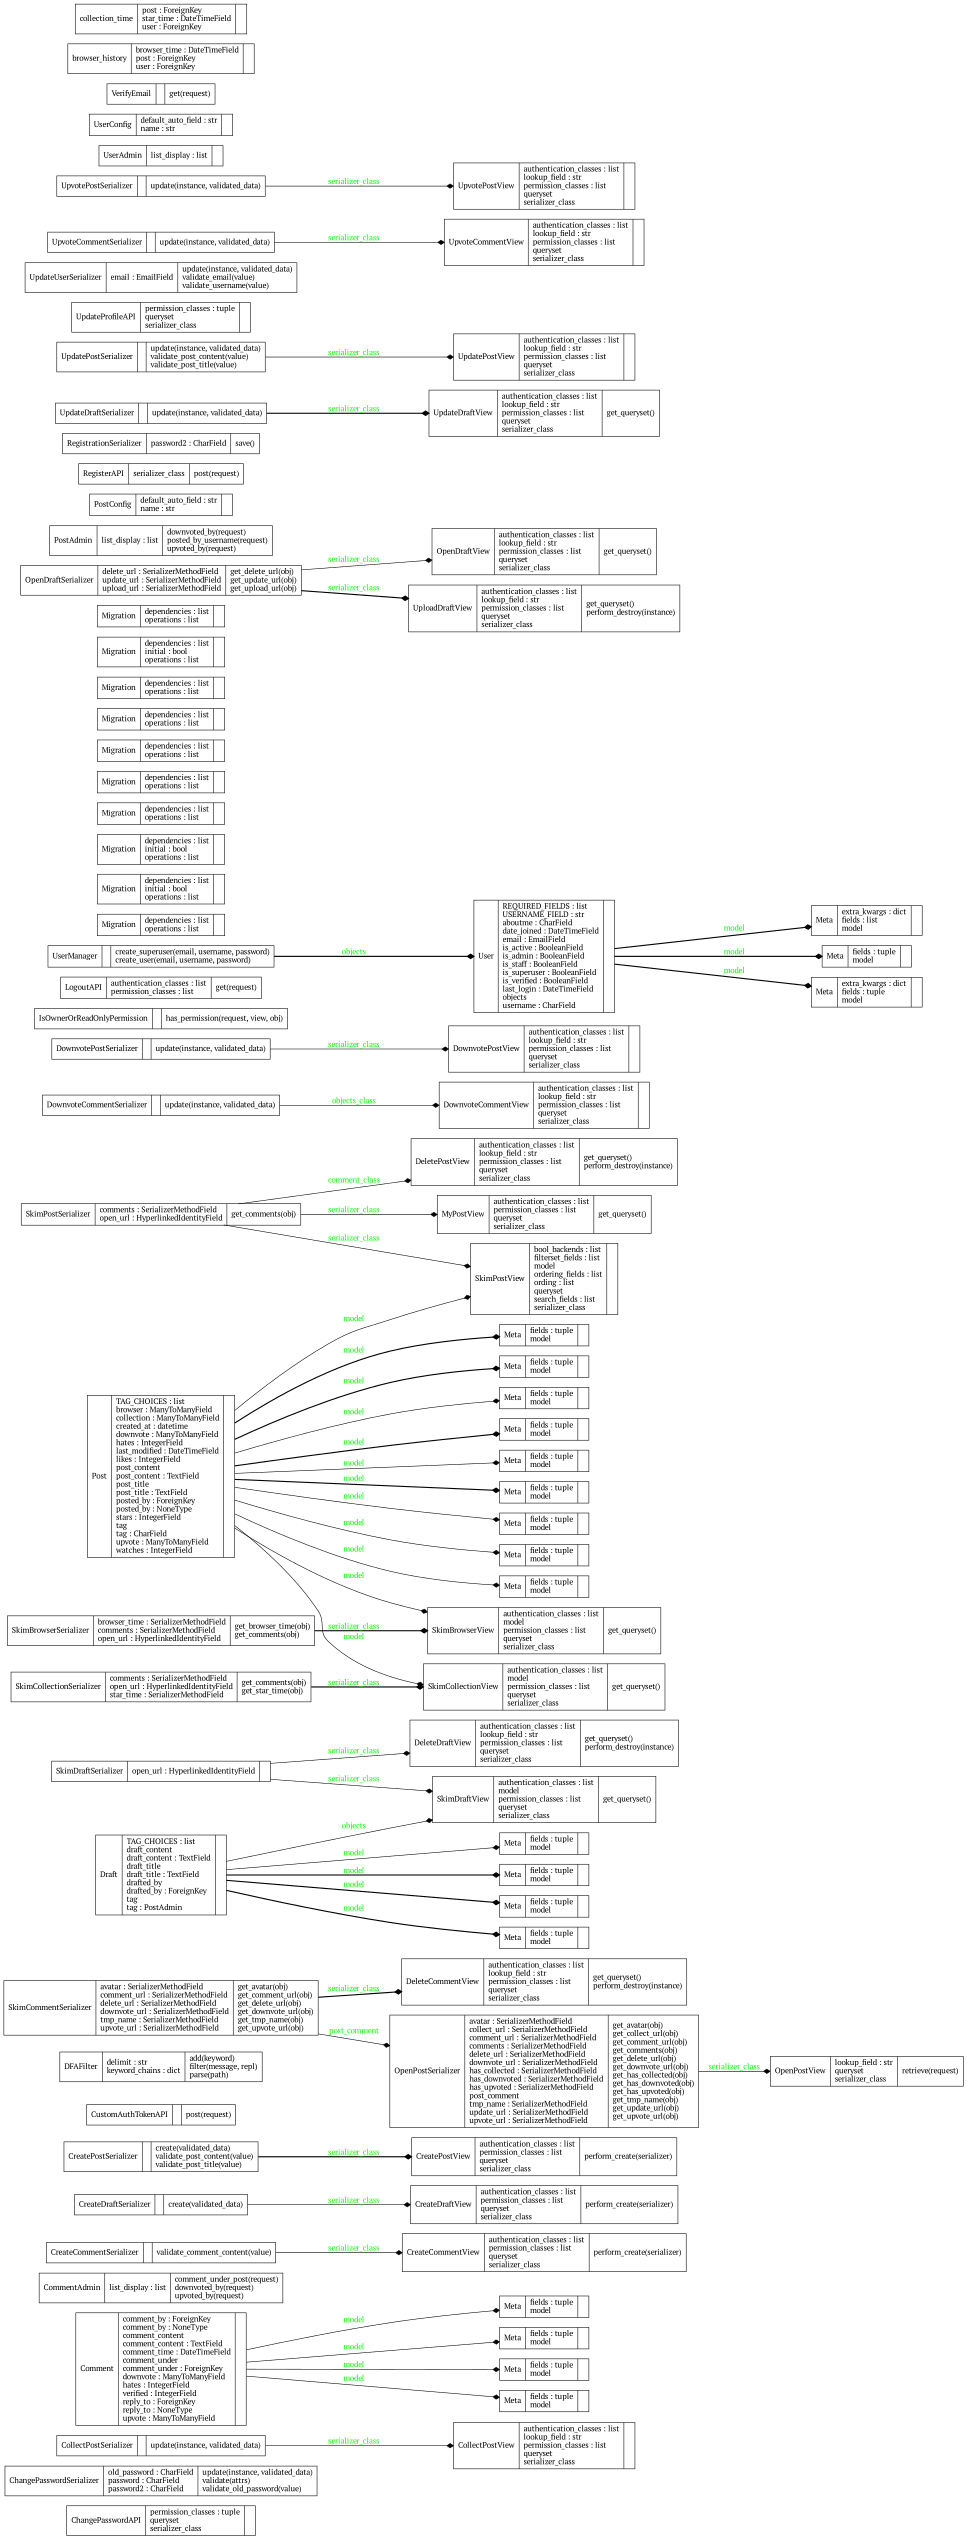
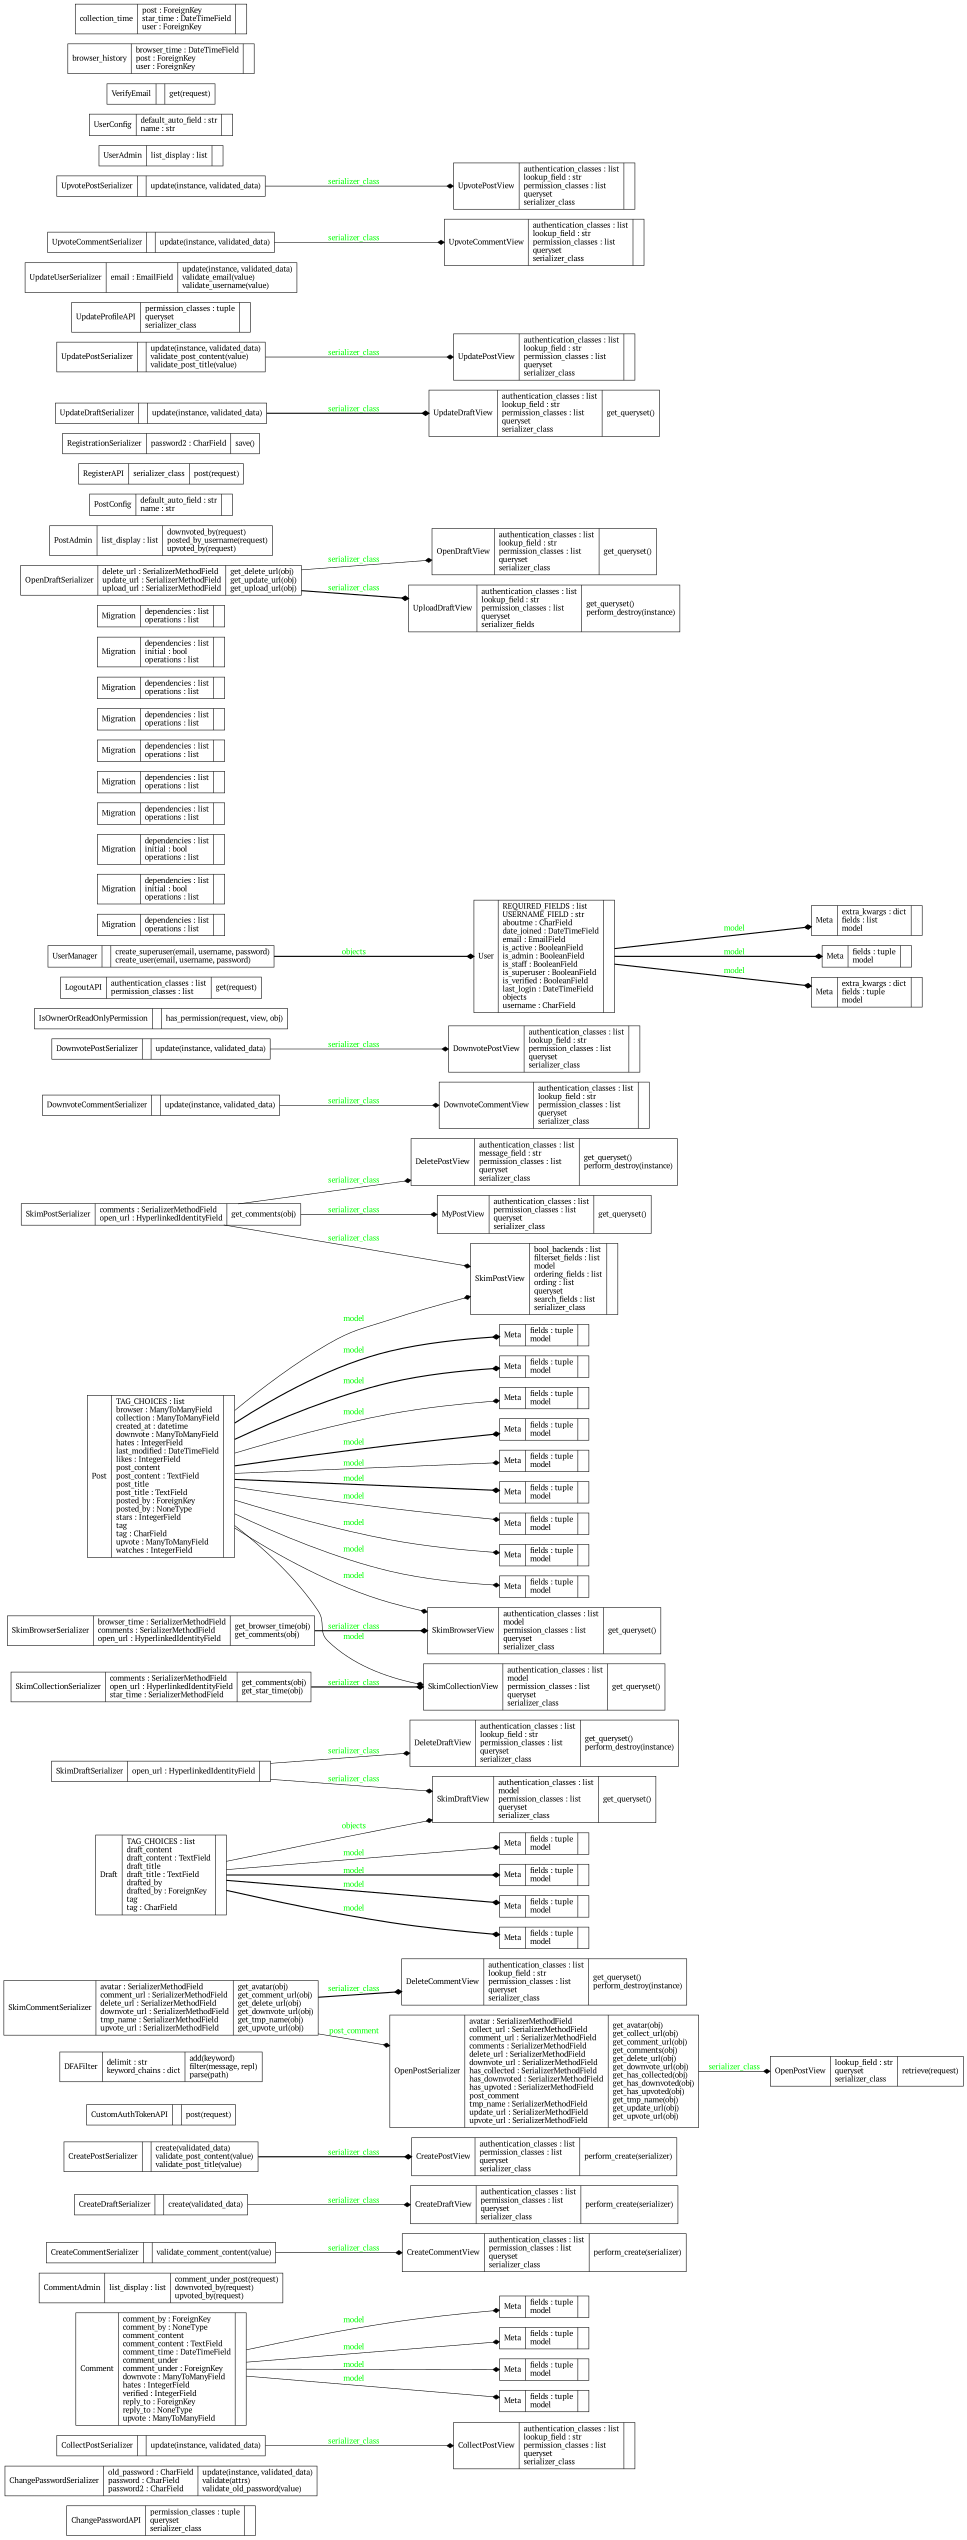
(507, 625) -> (508, 625)
(354, 1101) -> (354, 1101)
(508, 1154) -> (510, 1154)
(354, 1181) -> (354, 1181)
(154, 1908) -> (152, 1908)
